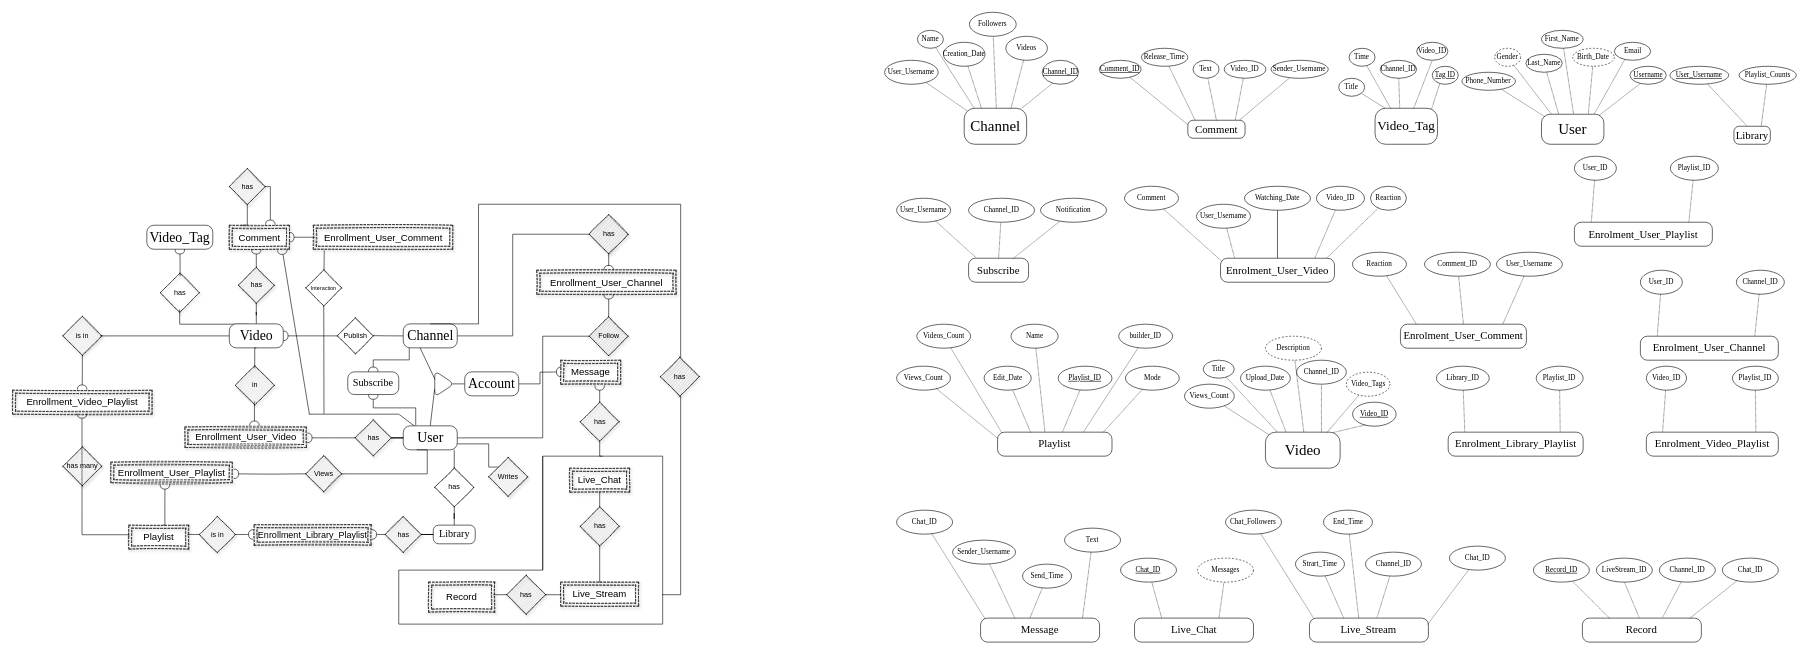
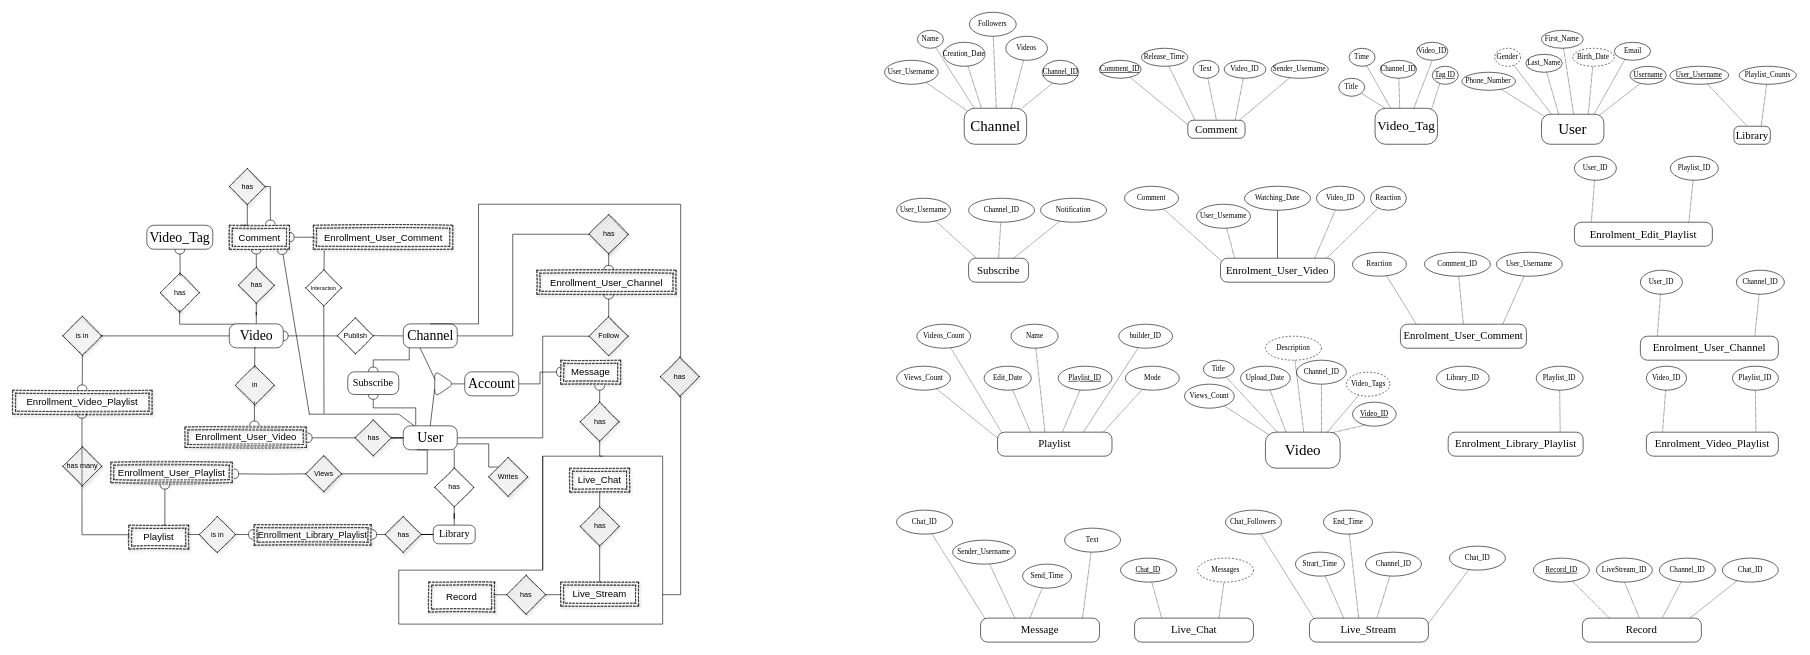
(1644, 234) -> (1644, 234)
(609, 336) -> (609, 336)
(1464, 411) -> none
